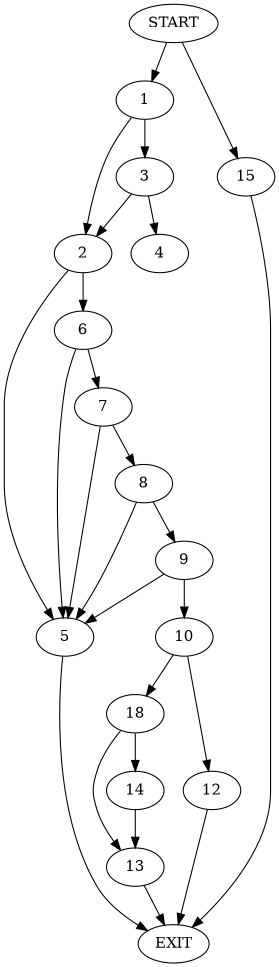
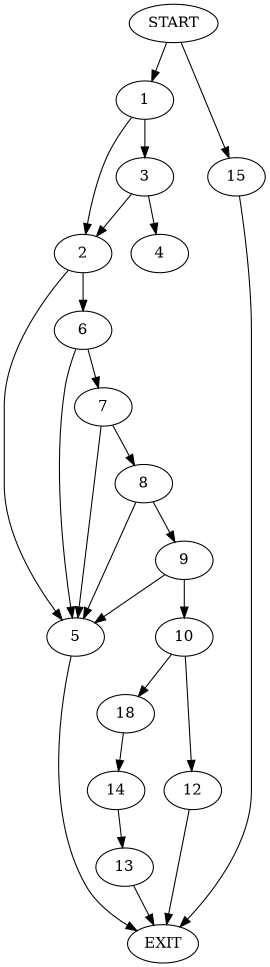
(94, 785) -> none
